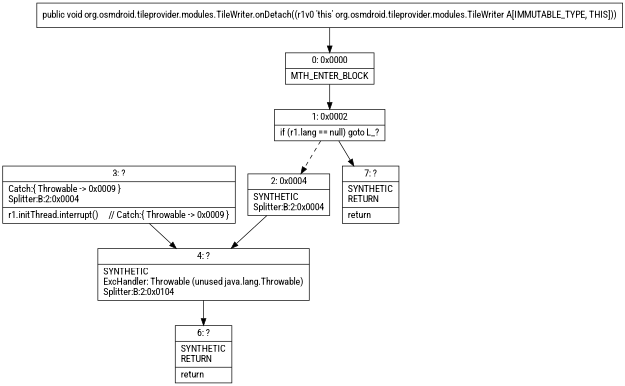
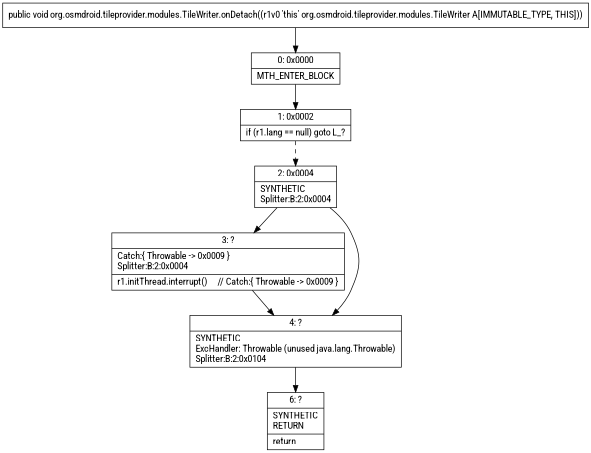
(371, 195) -> none
none -> (268, 218)
